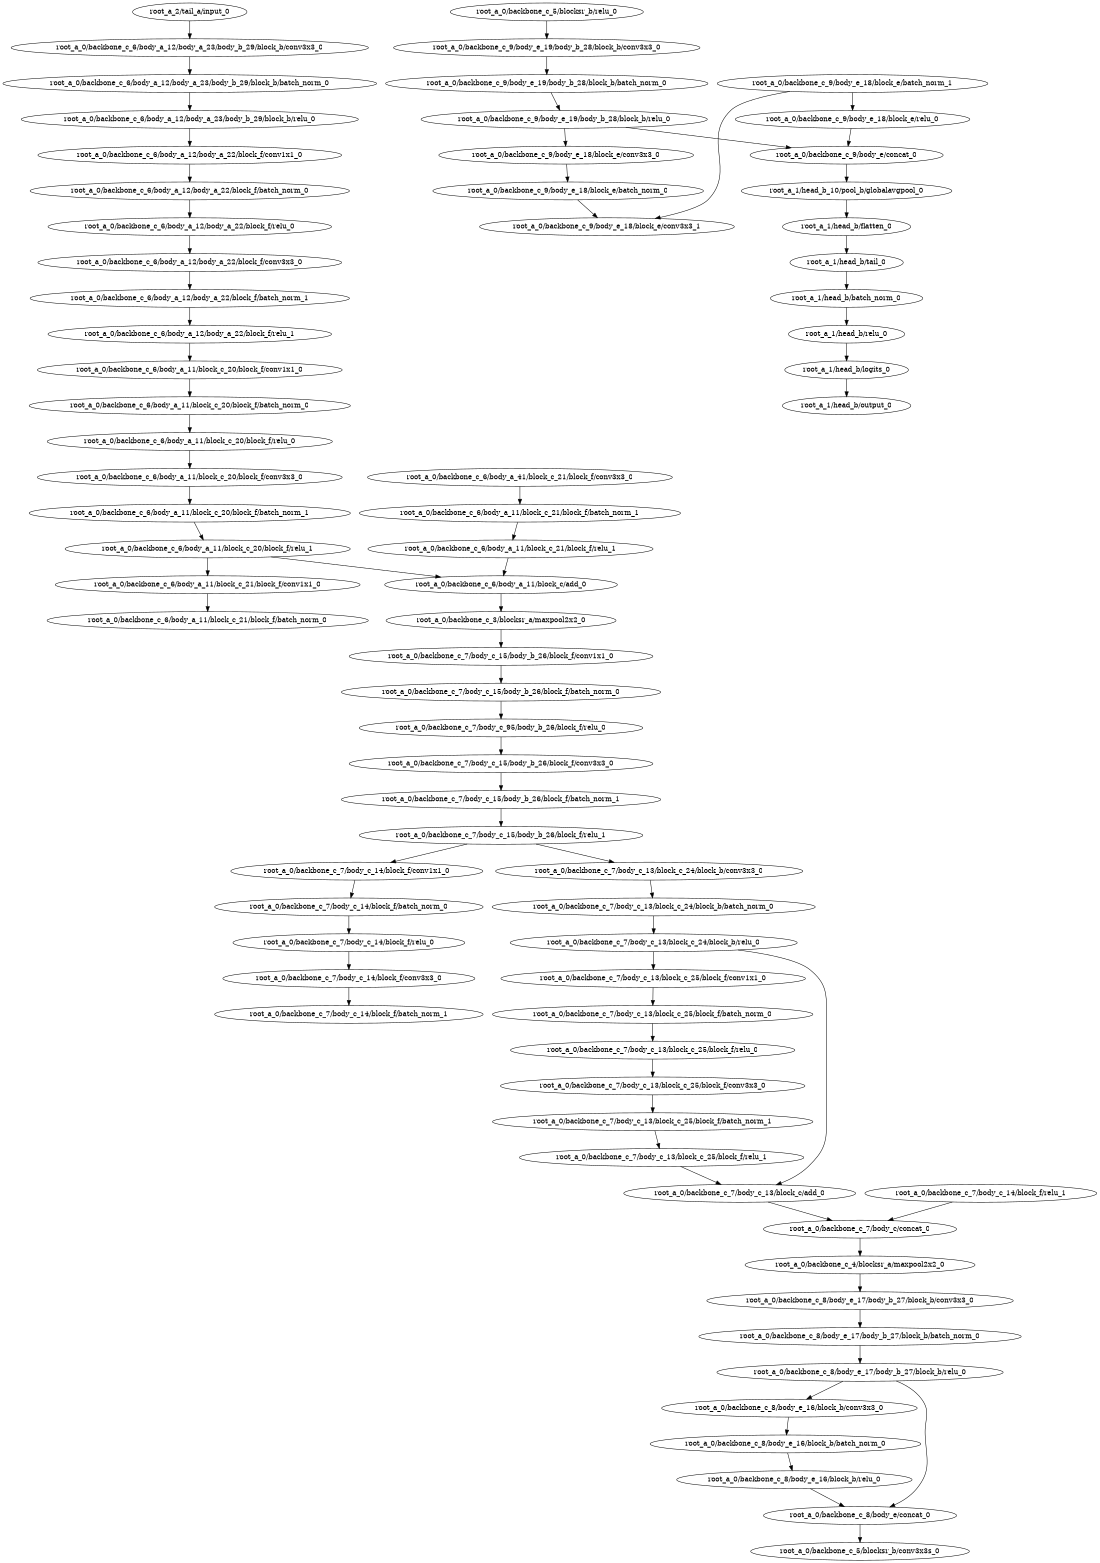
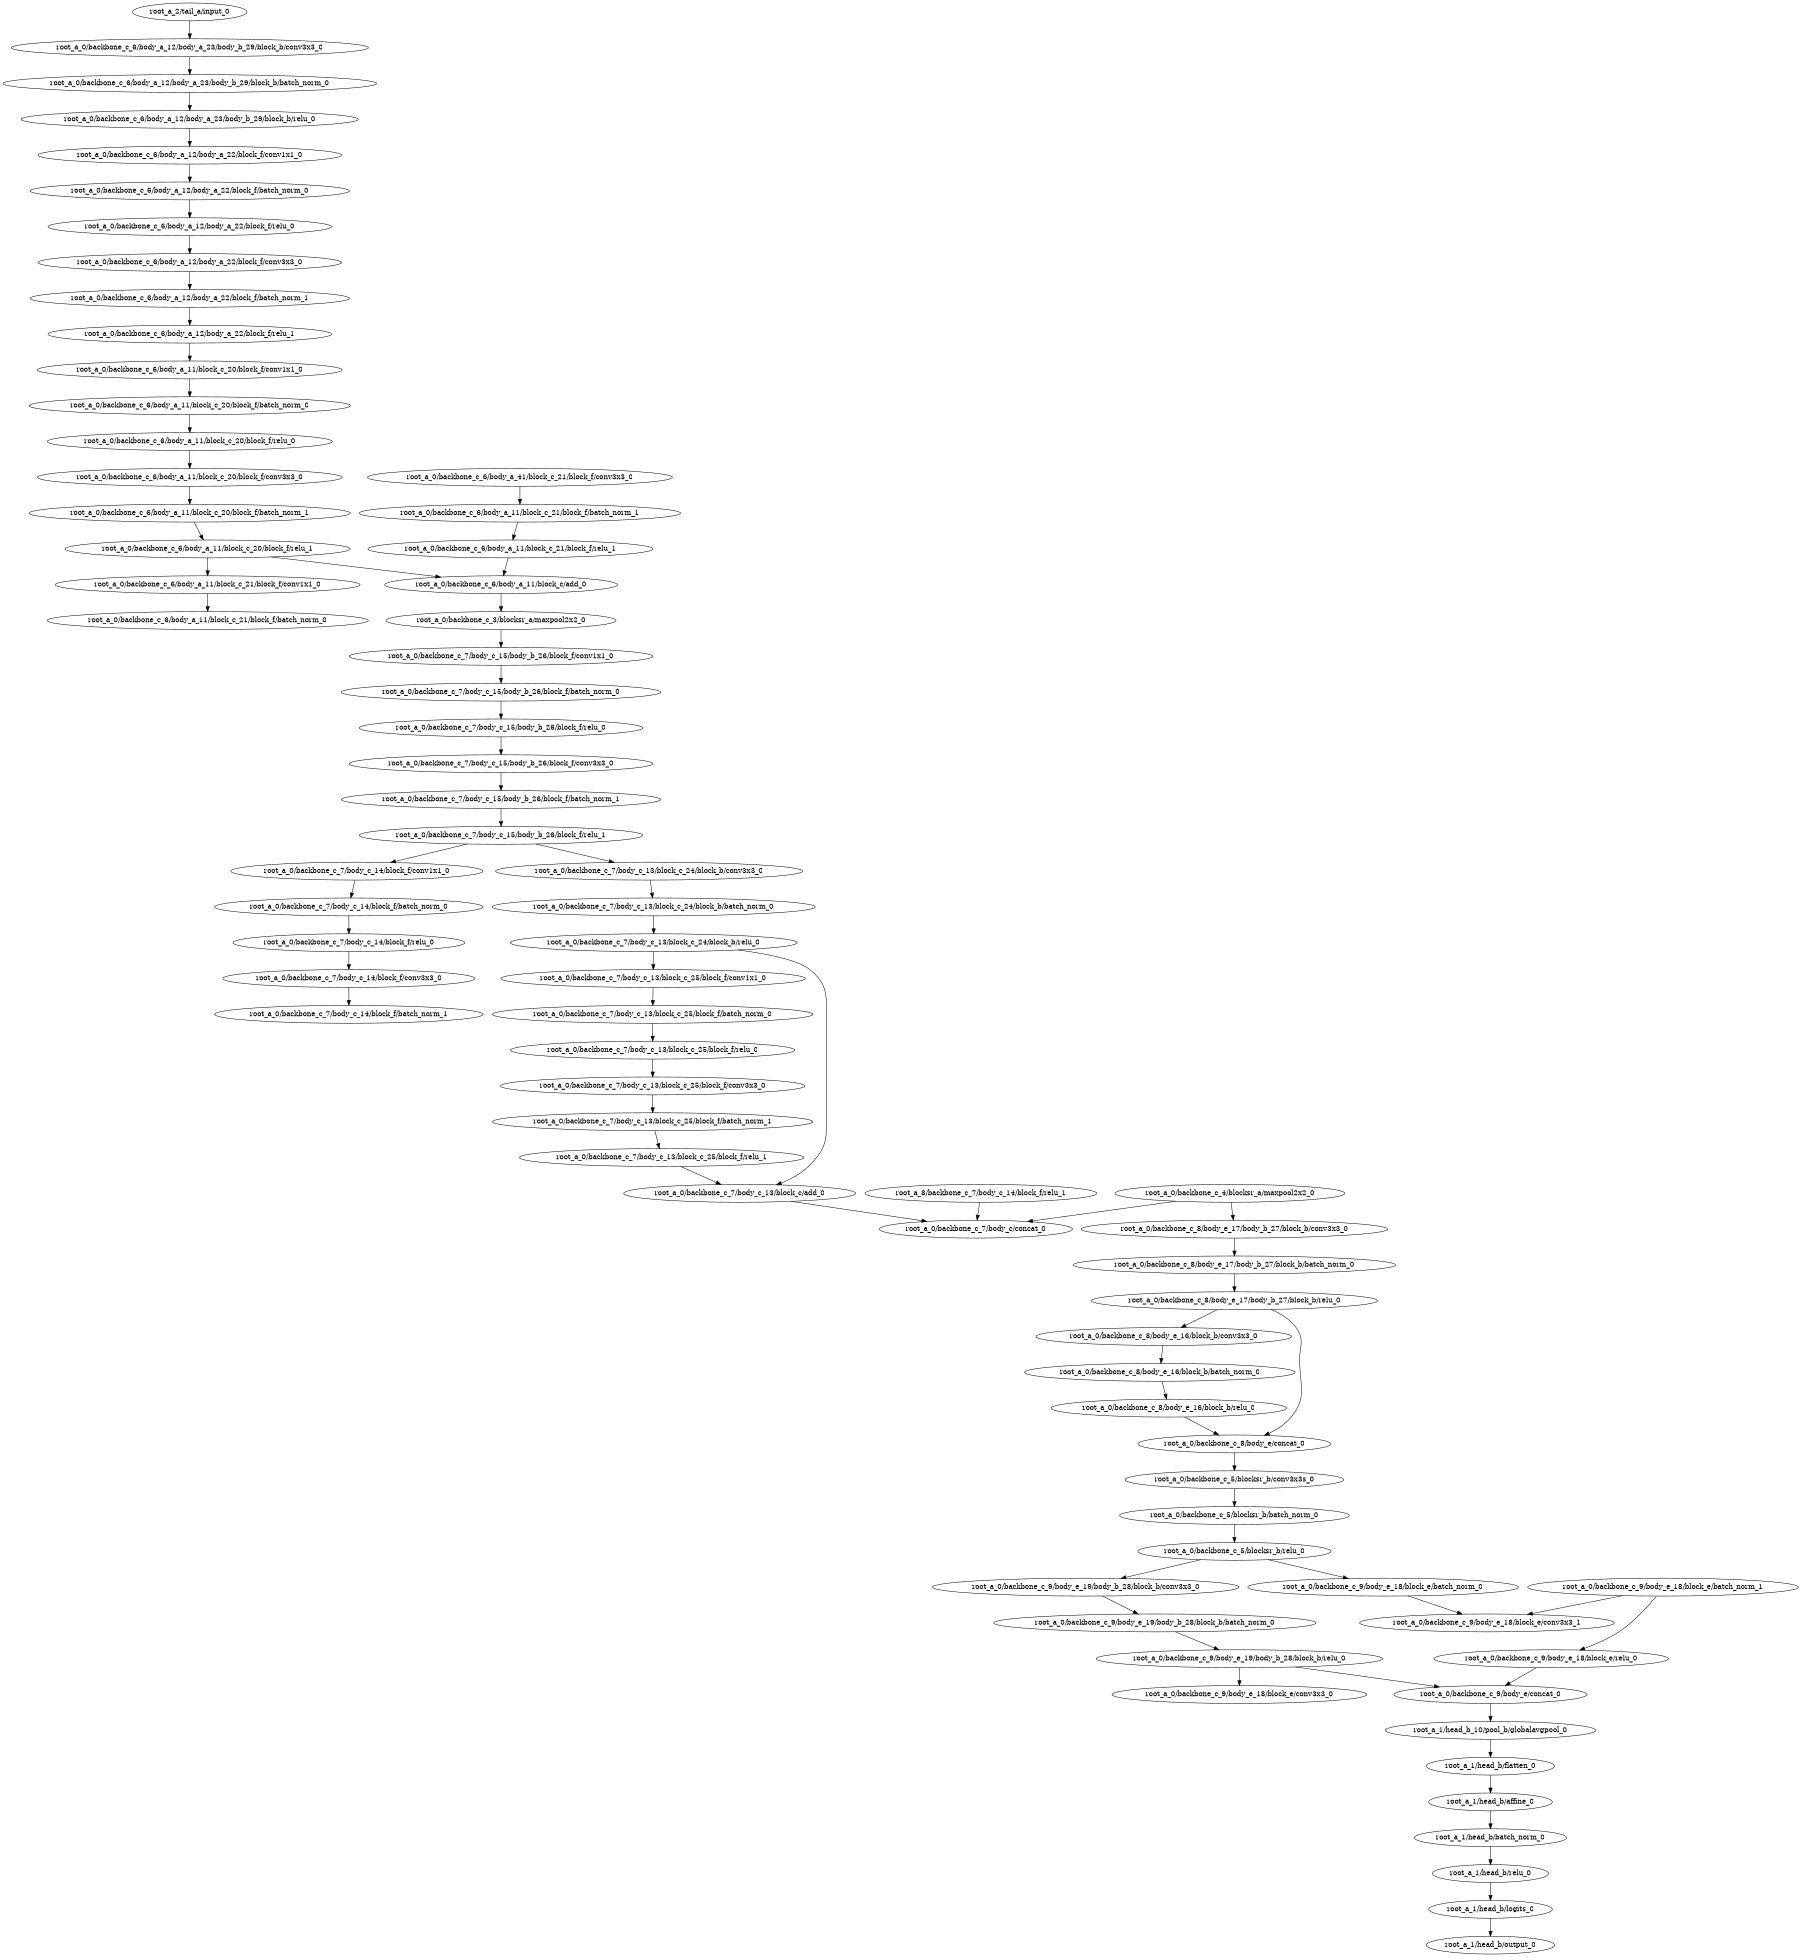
(567, 171) -> (1306, 1569)
(847, 263) -> (1491, 1802)
(501, 728) -> (501, 728)
(981, 1193) -> (981, 1193)
(860, 1245) -> (1104, 1211)
none -> (1234, 1516)
